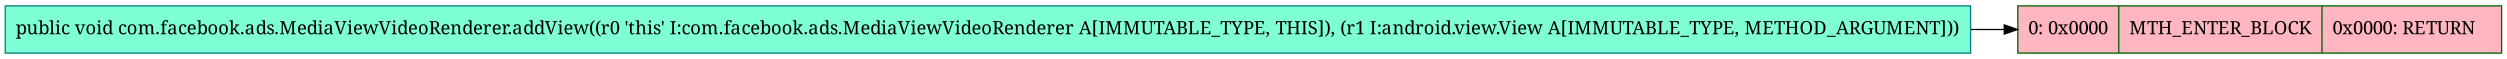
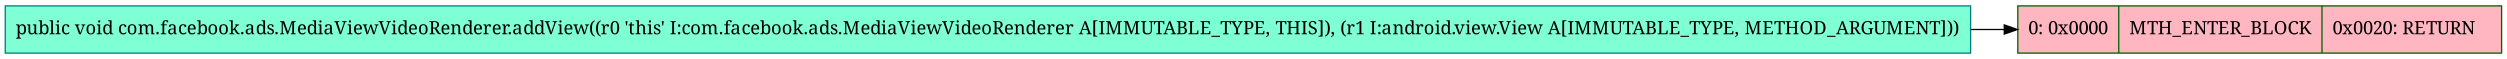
(2412, 29) -> (2412, 29)
